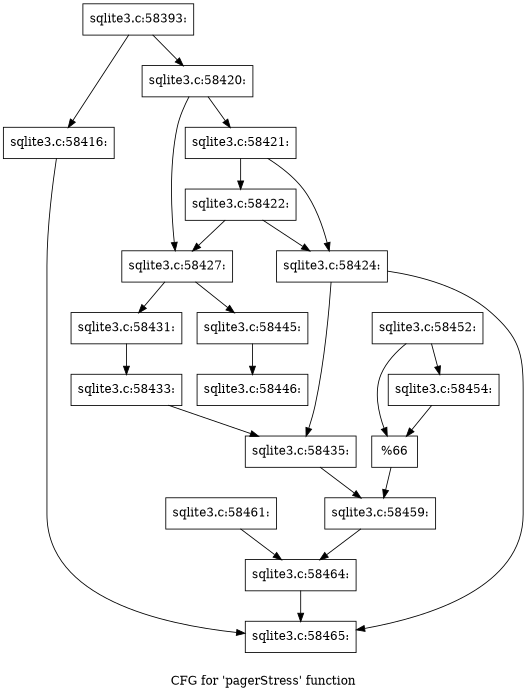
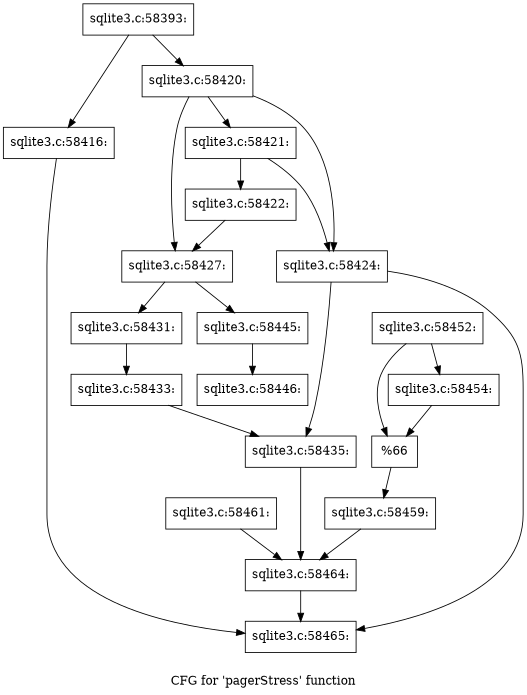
(283, 233) -> (320, 153)
(337, 480) -> (301, 509)
